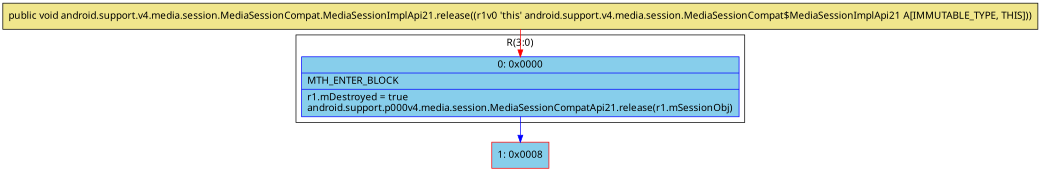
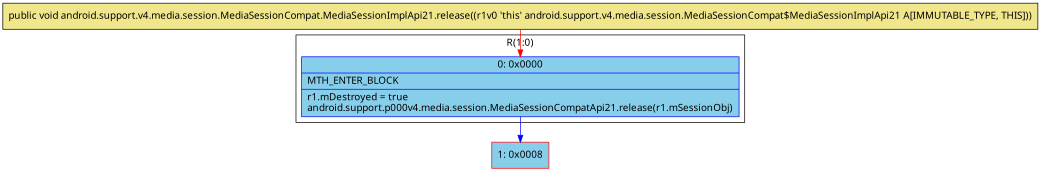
(520, 43) -> (520, 43)
